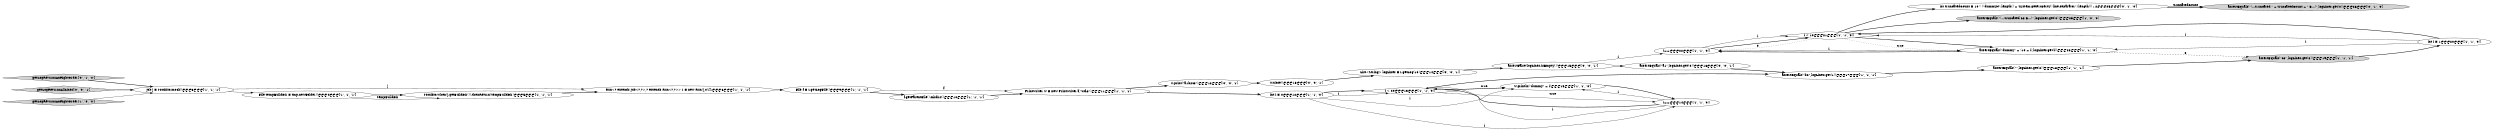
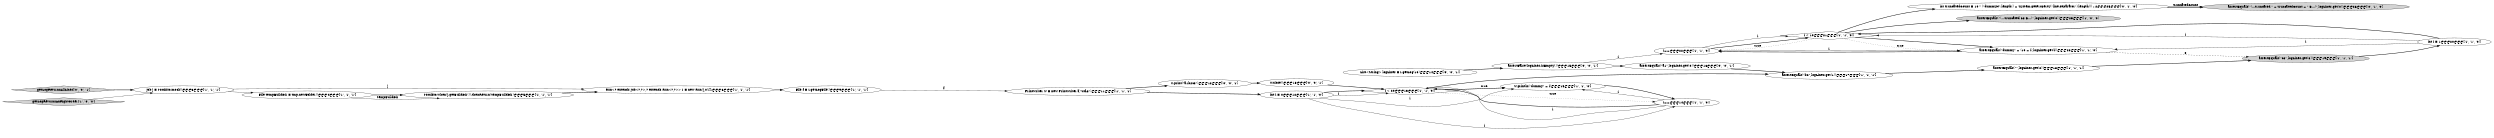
(1758, 46) -> (1758, 46)
(64, 78) -> none
(1348, 78) -> (1355, 87)
(944, 97) -> none
(1545, 98) -> (1545, 98)
